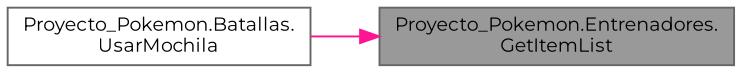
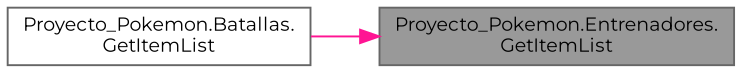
(159, 36) -> (159, 36)
